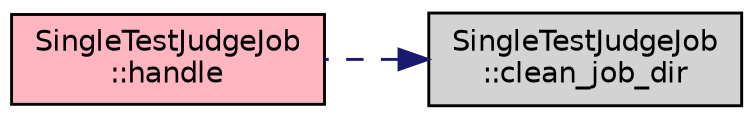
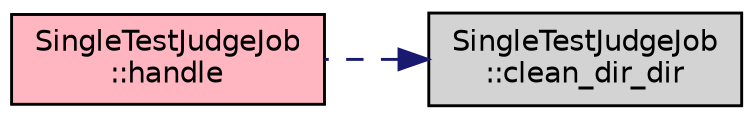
(585, 59) -> (585, 59)
